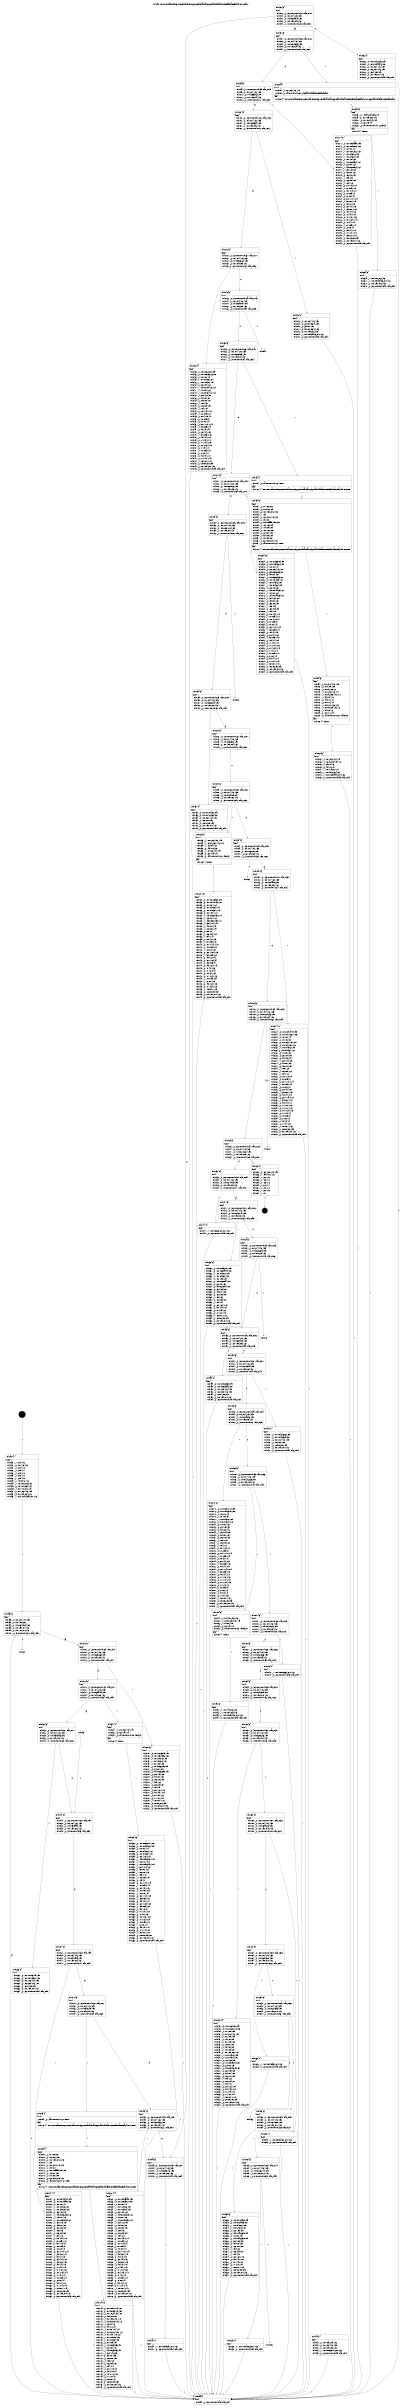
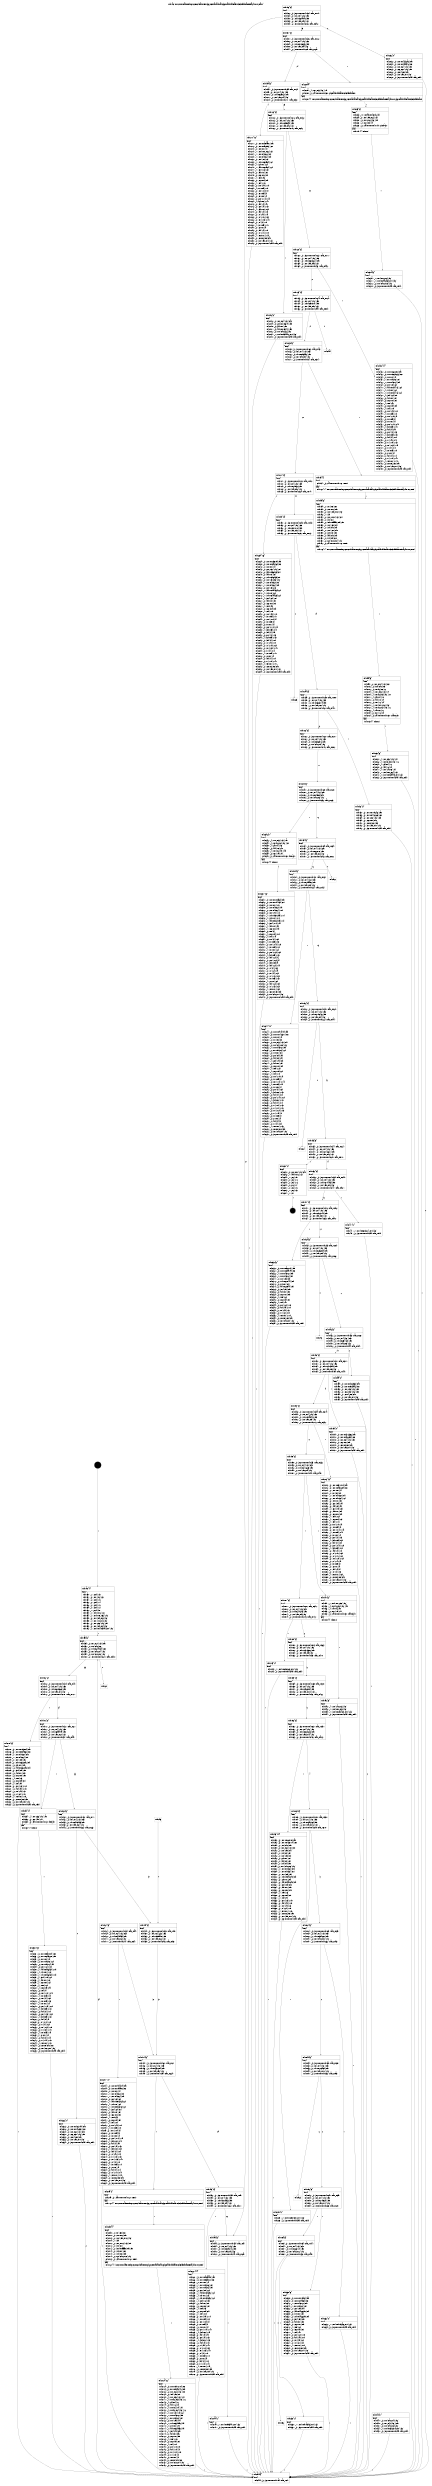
(74, 1889) -> (157, 1999)
